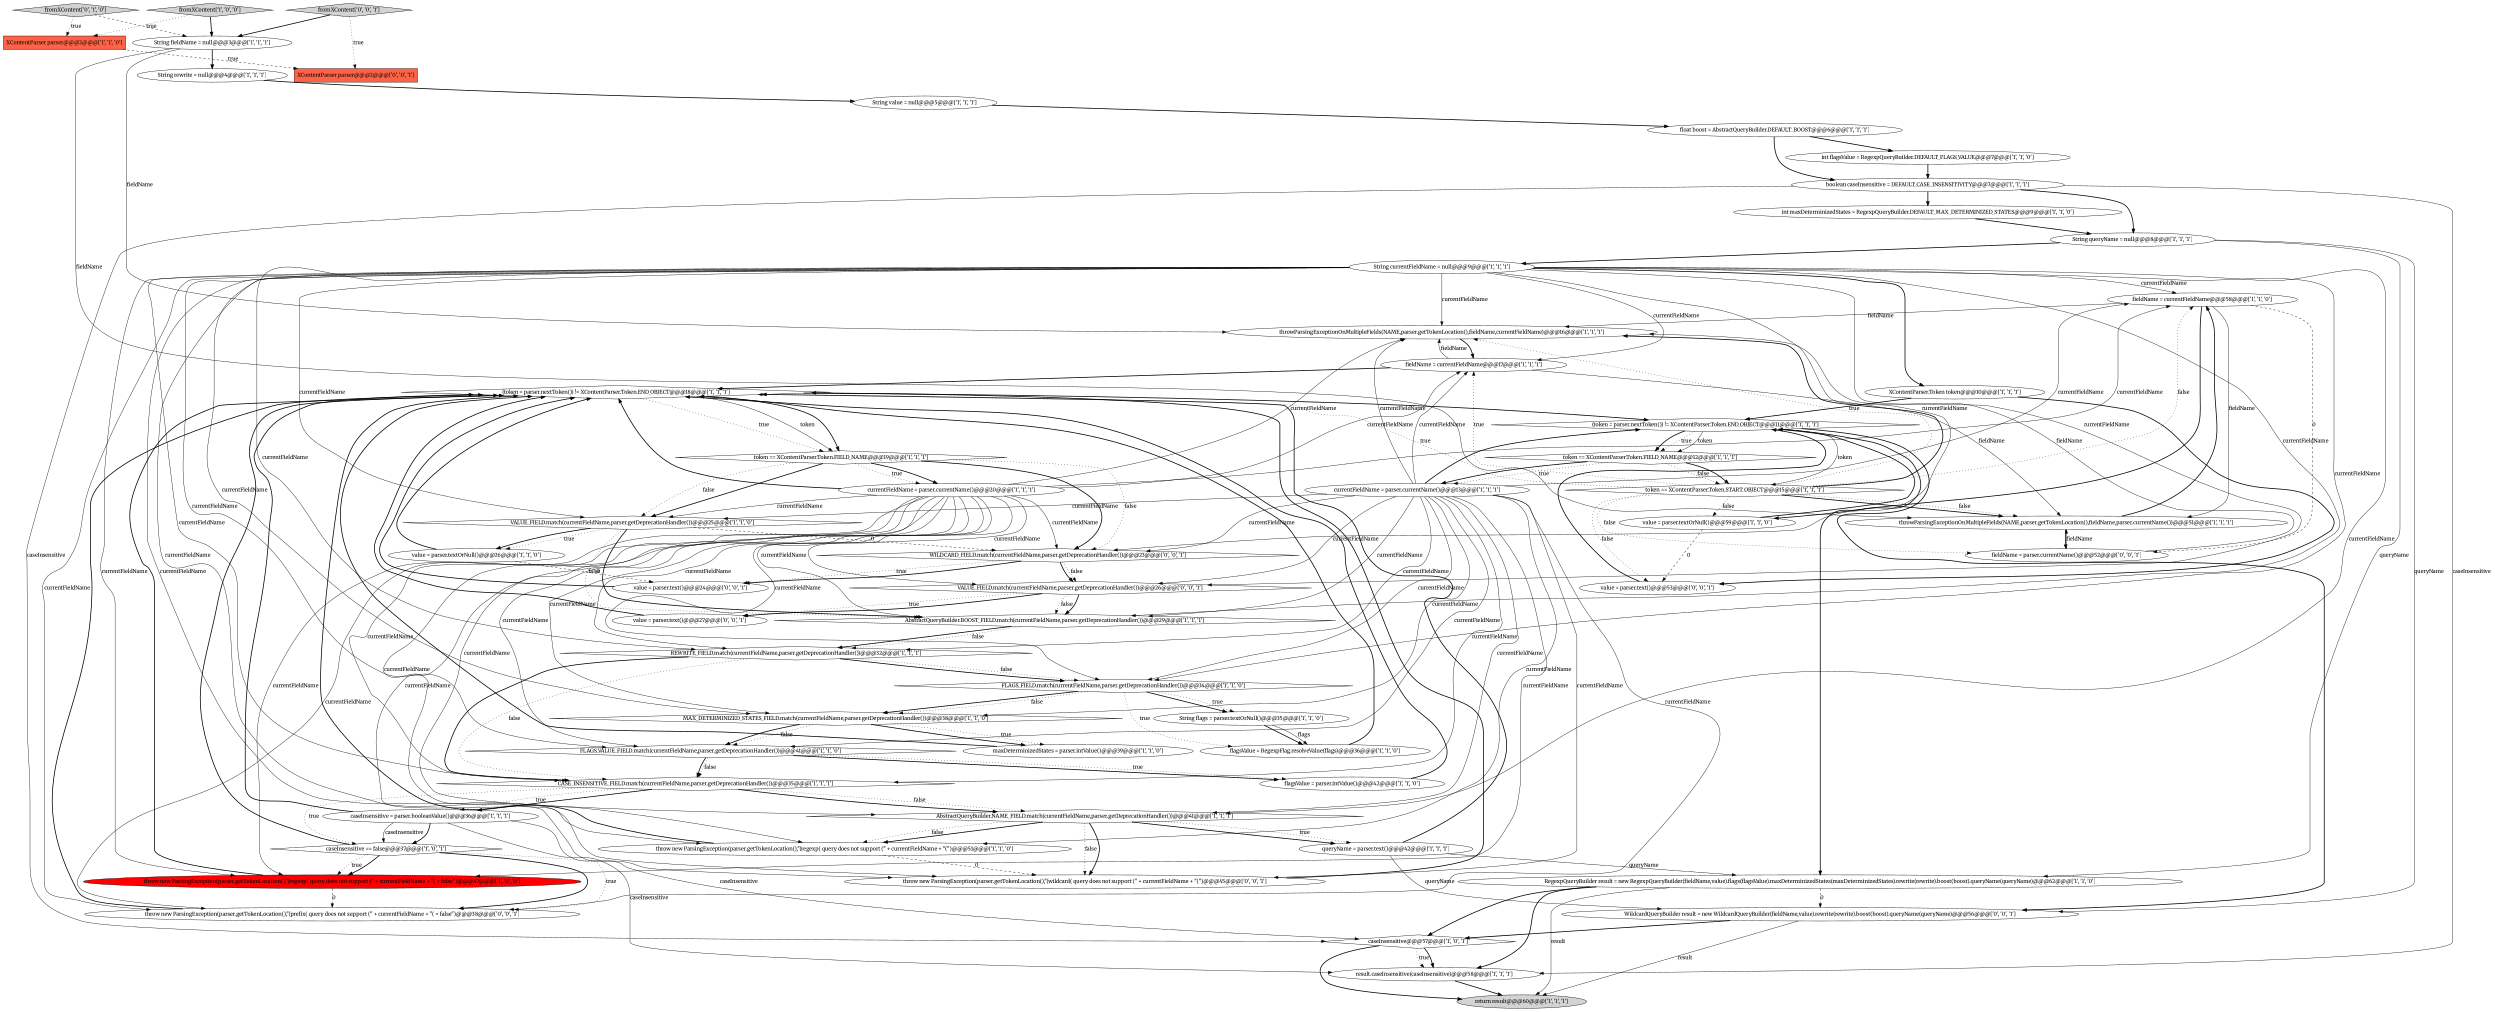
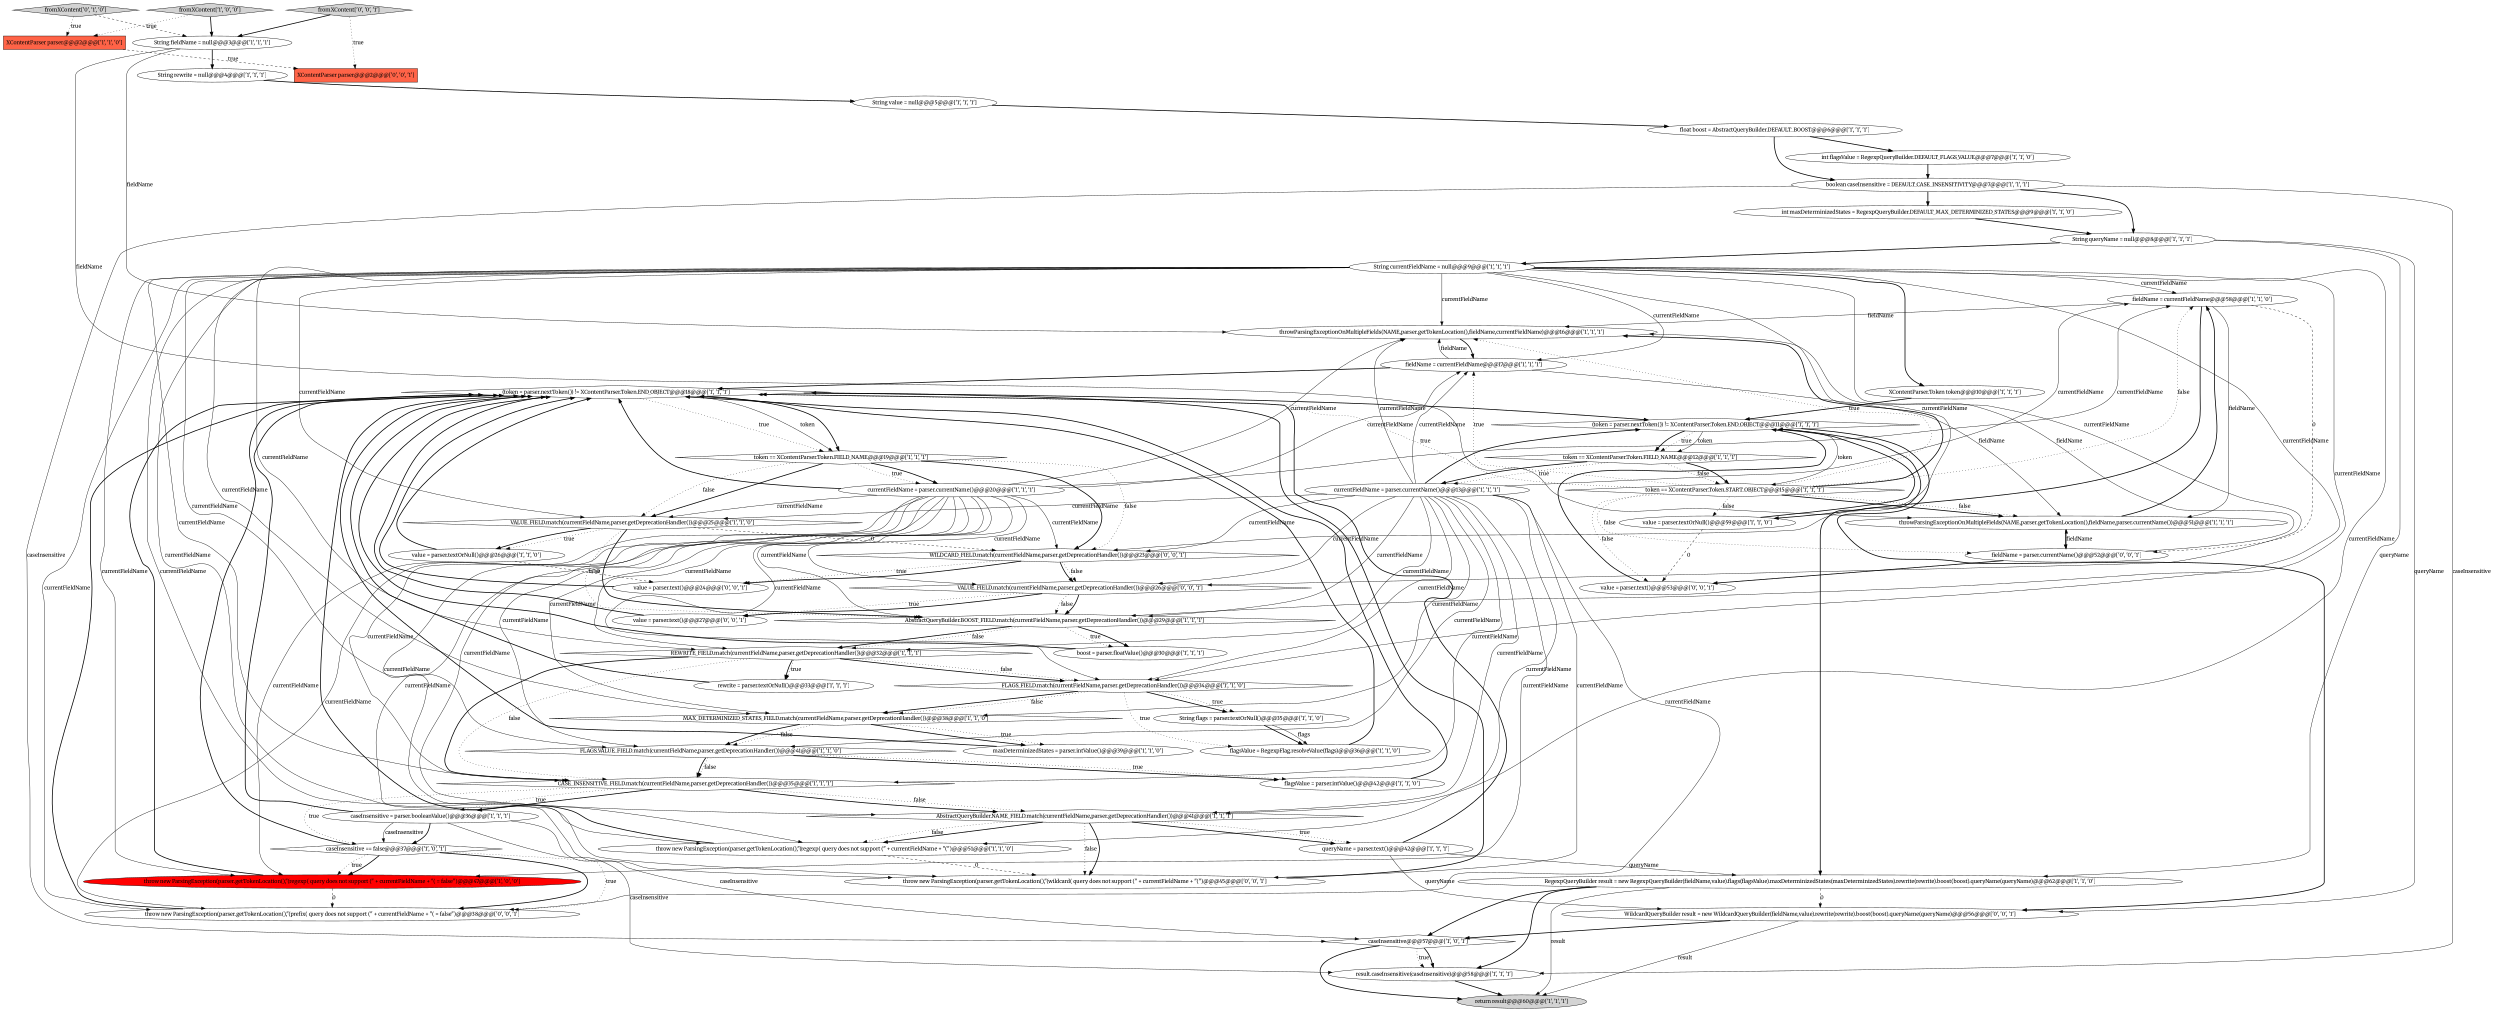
(2212, 566) -> (1839, 573)
none -> (1140, 653)
none -> (784, 686)
